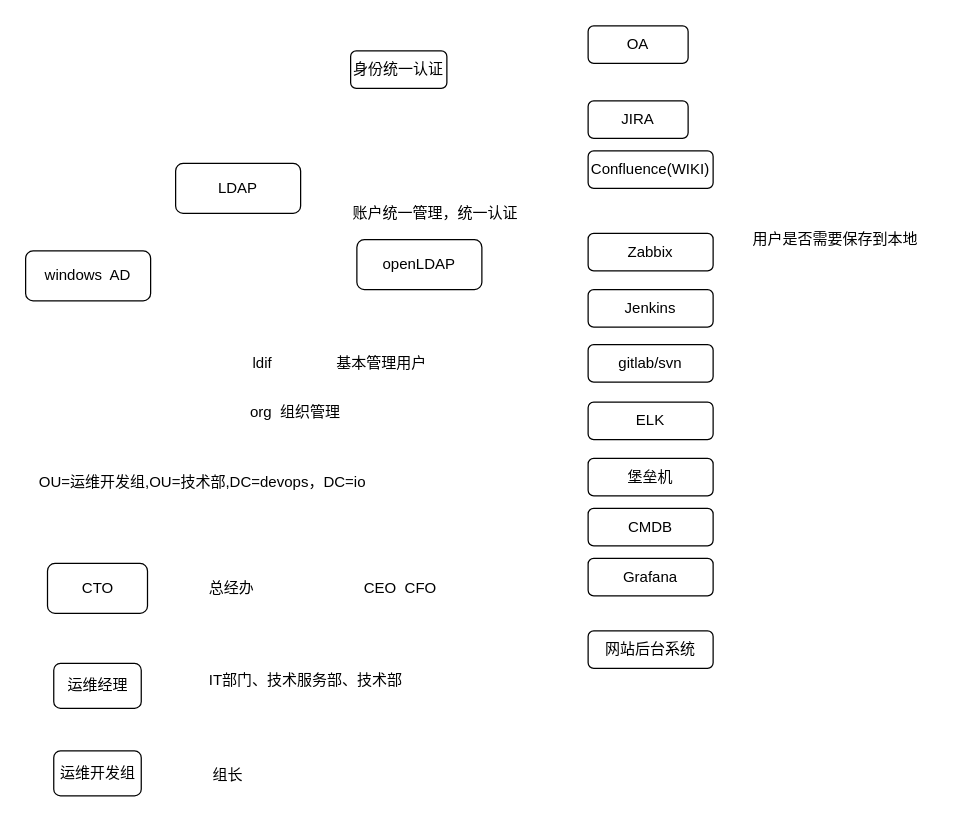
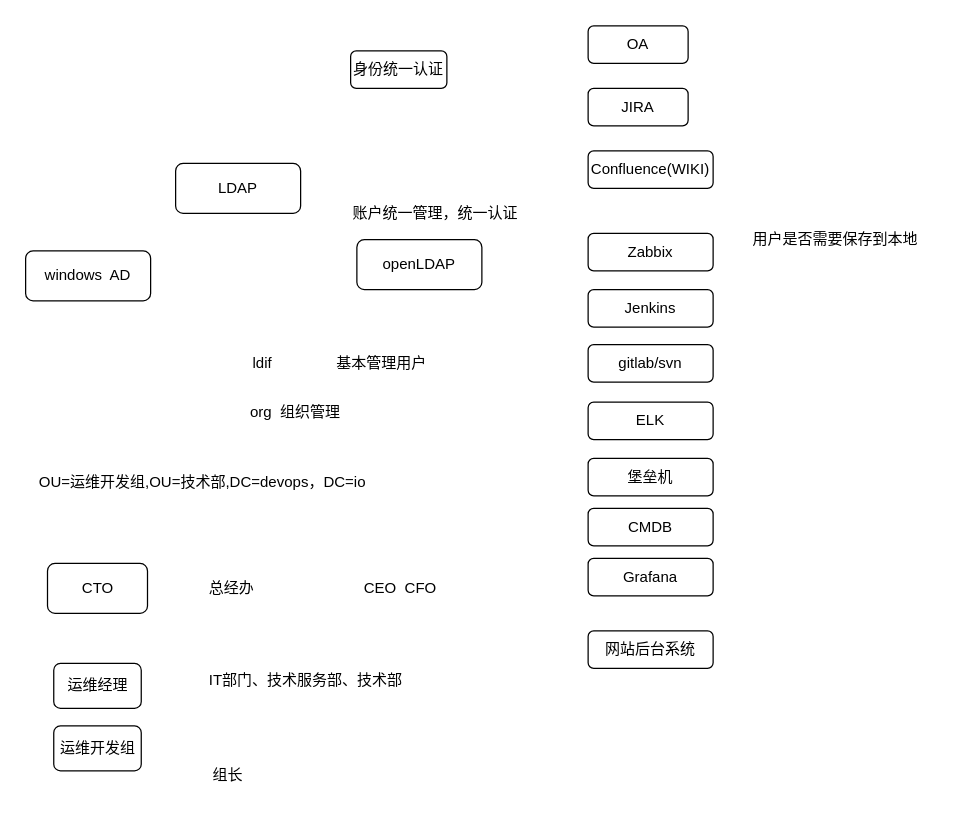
(638, 119) -> (638, 107)
(98, 773) -> (98, 748)
